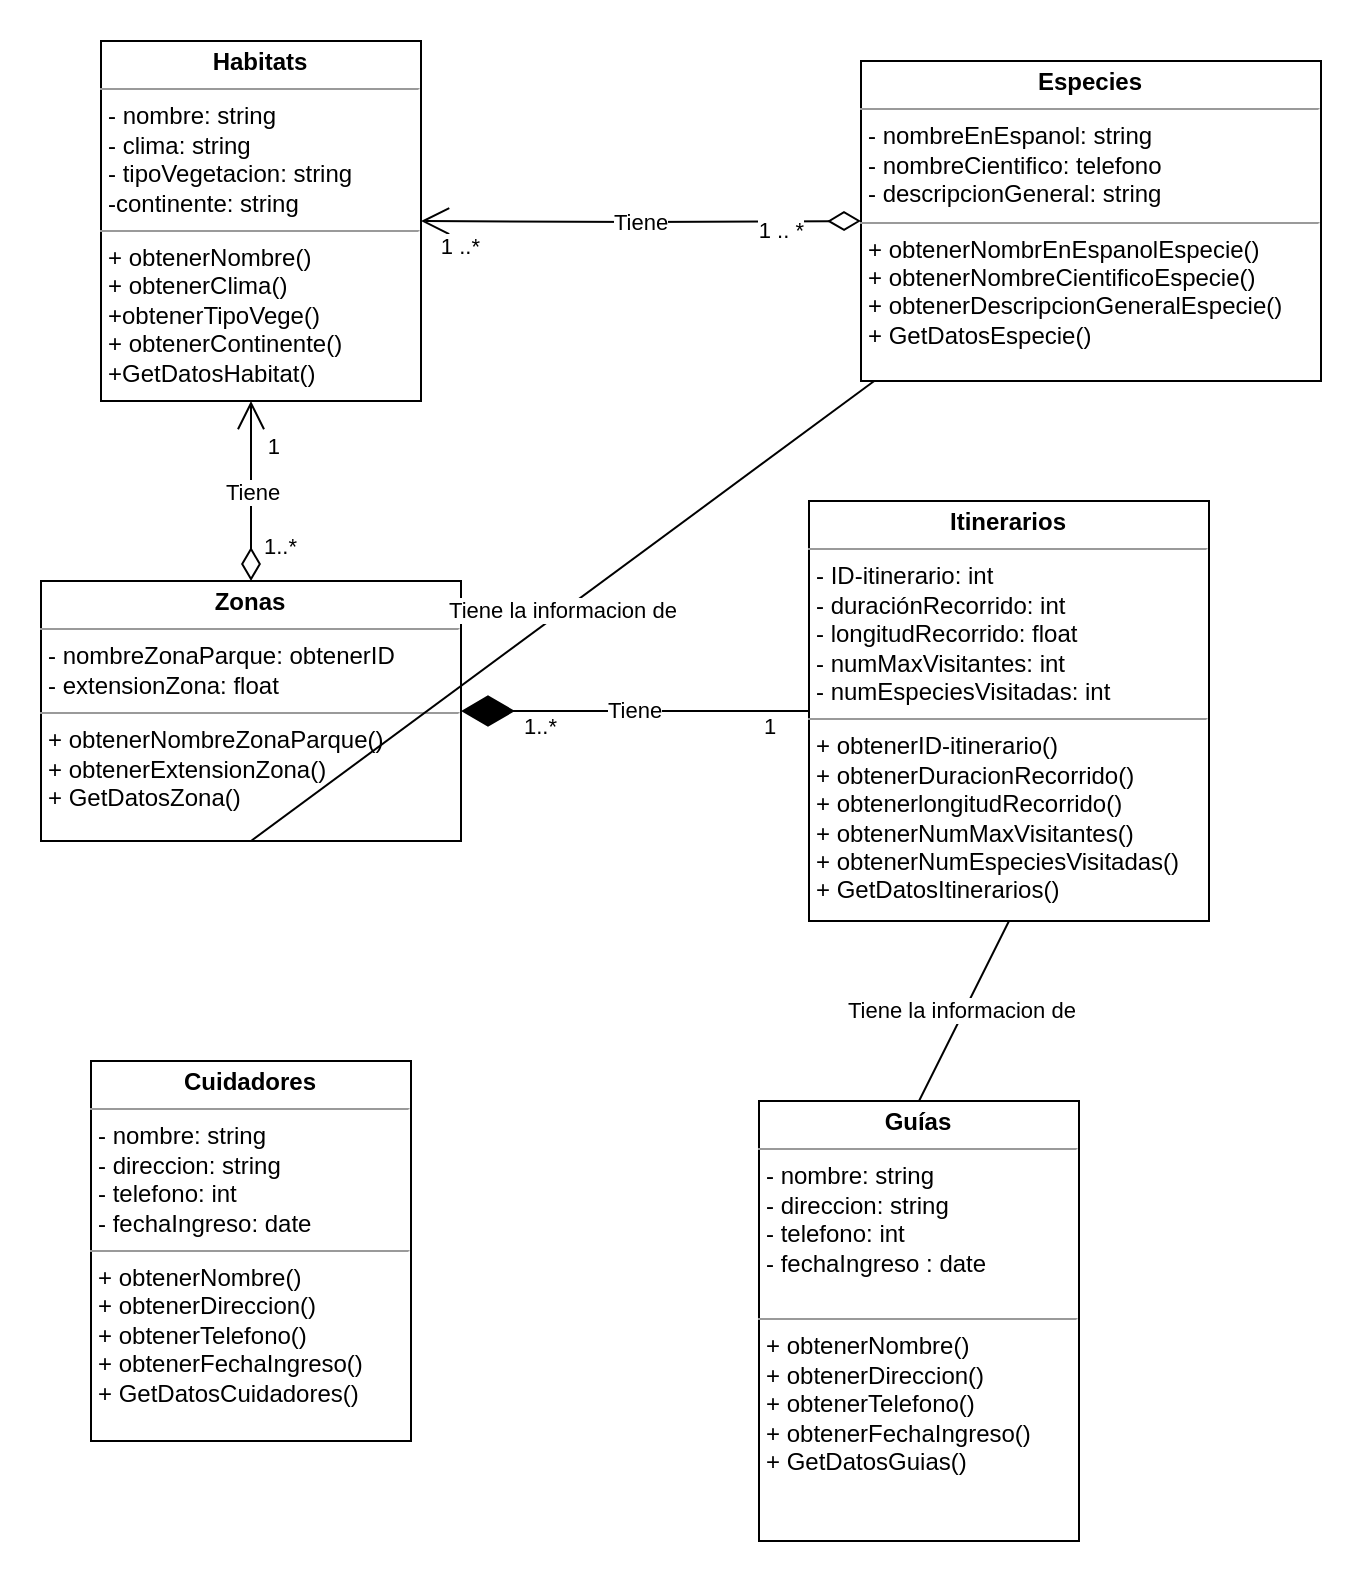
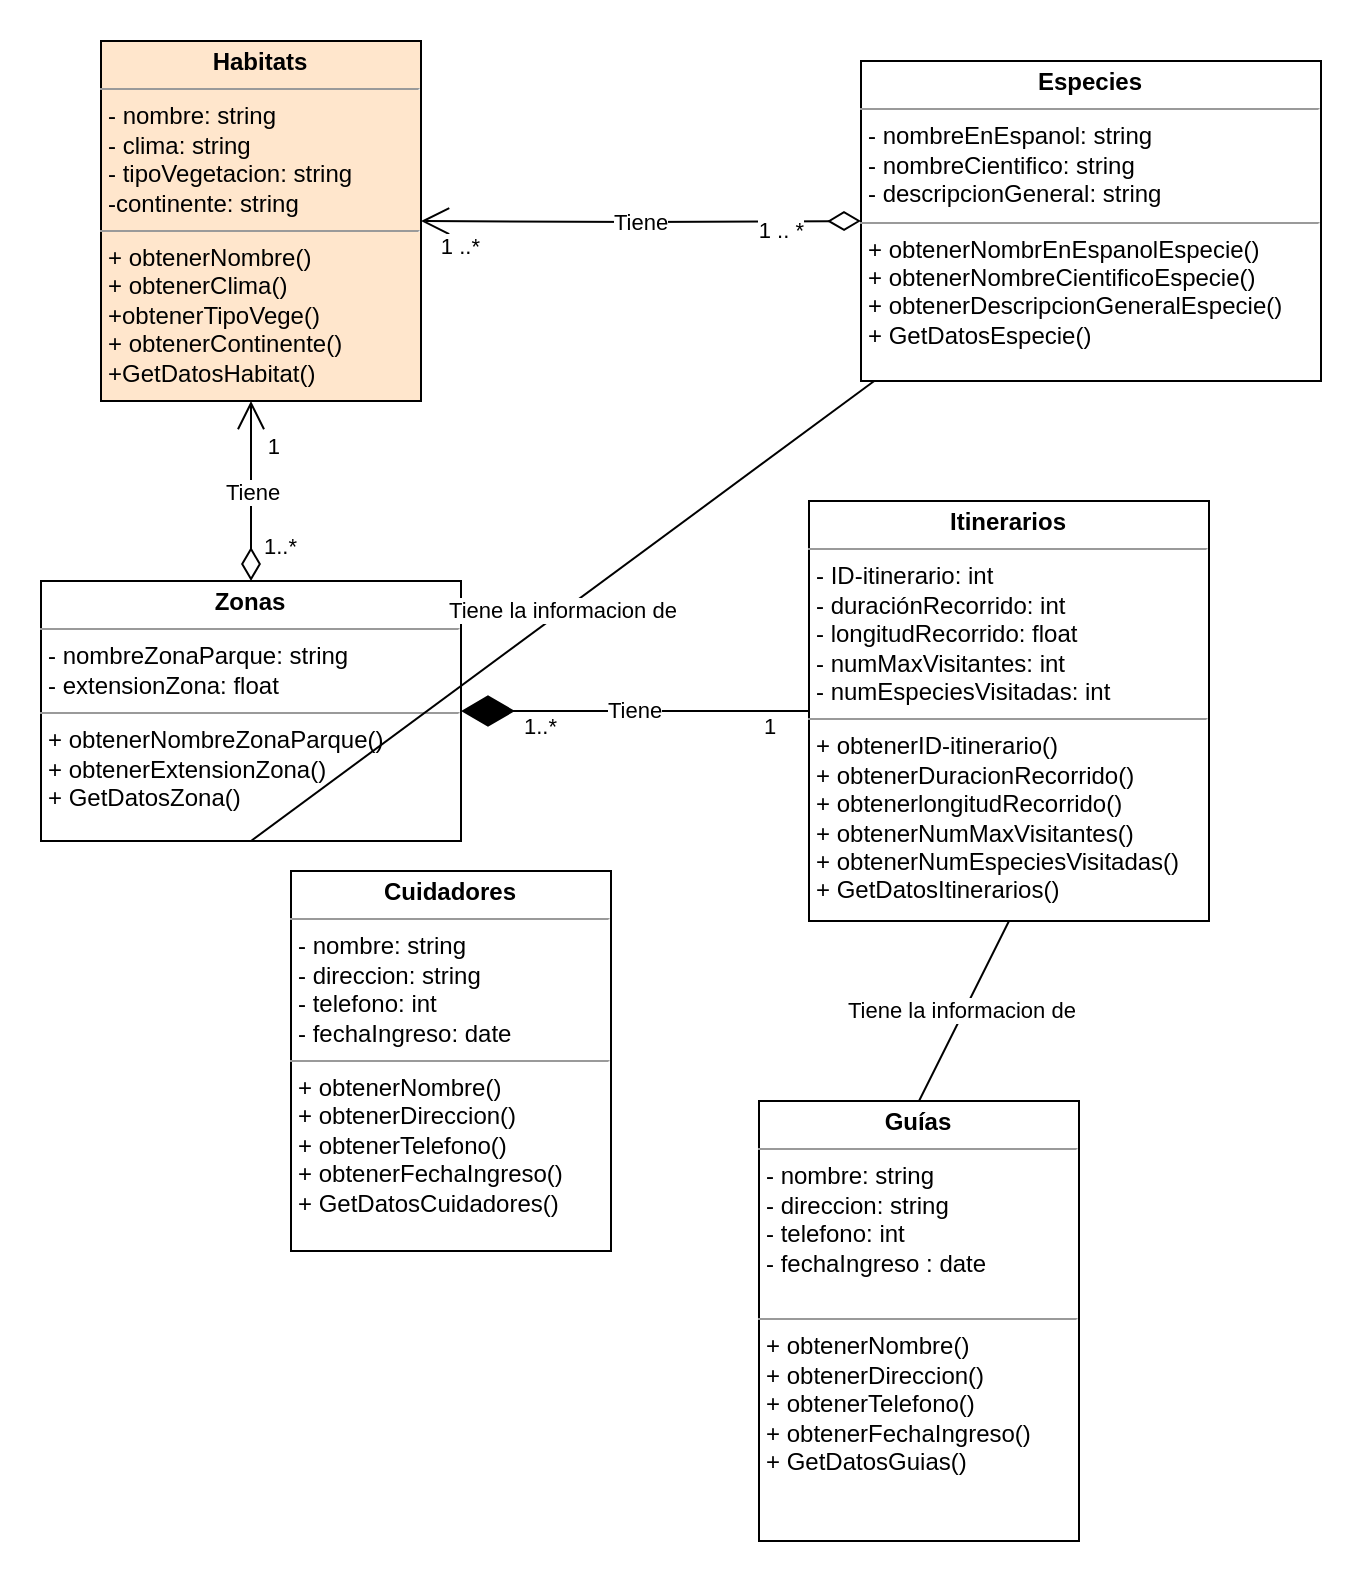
(1087, 176) -> (1087, 176)
(261, 221) -> (261, 221)
(227, 667) -> (219, 667)
(251, 1251) -> (451, 1061)
